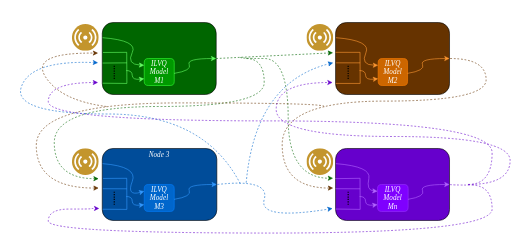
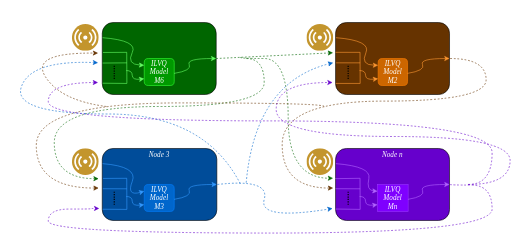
(159, 72) -> (159, 72)
none -> (393, 155)
(393, 198) -> (393, 198)
